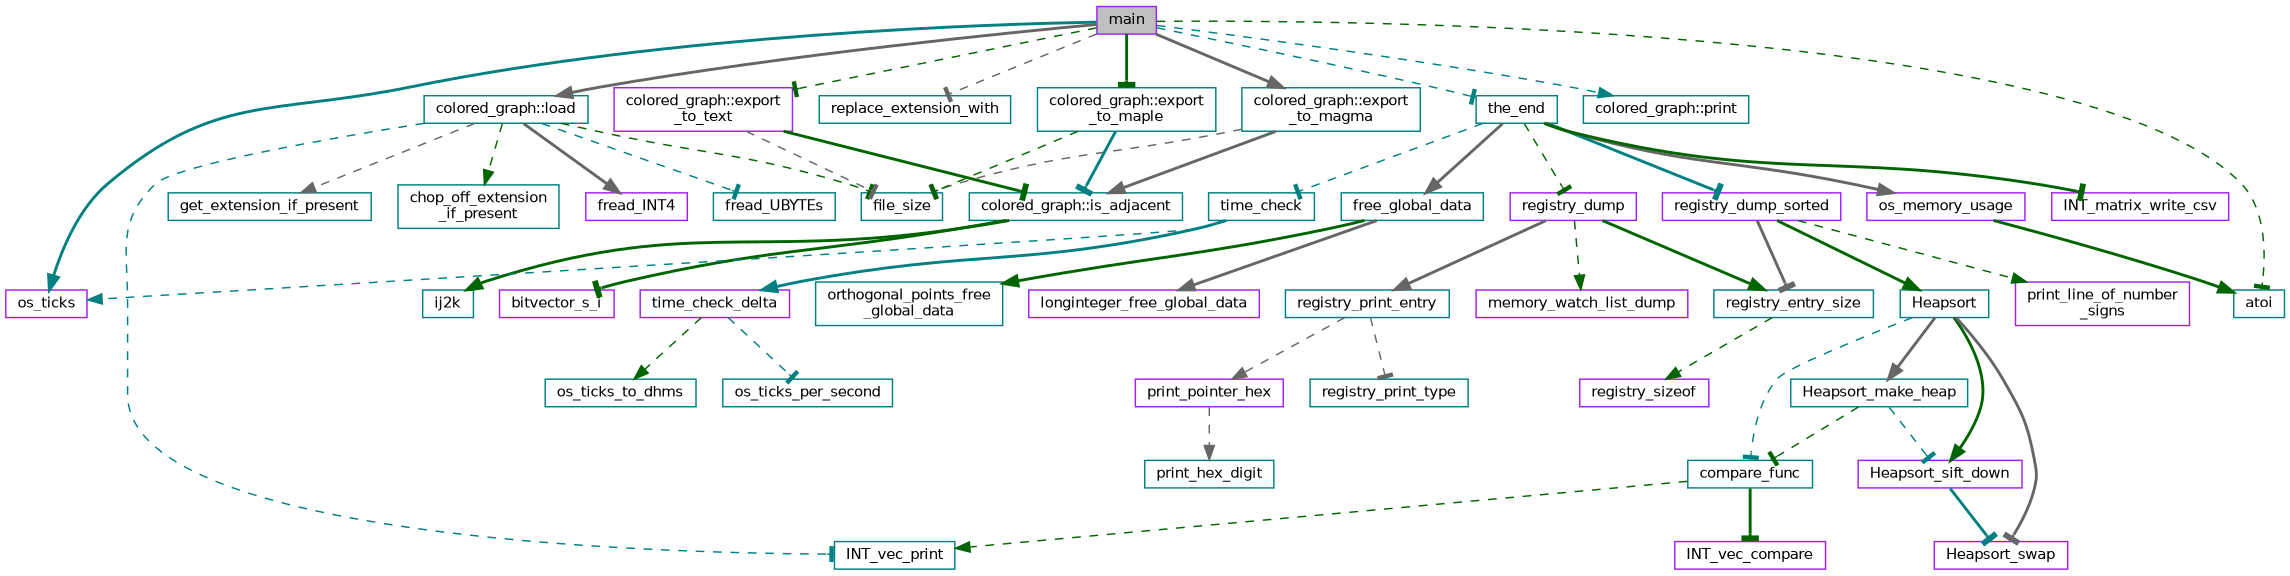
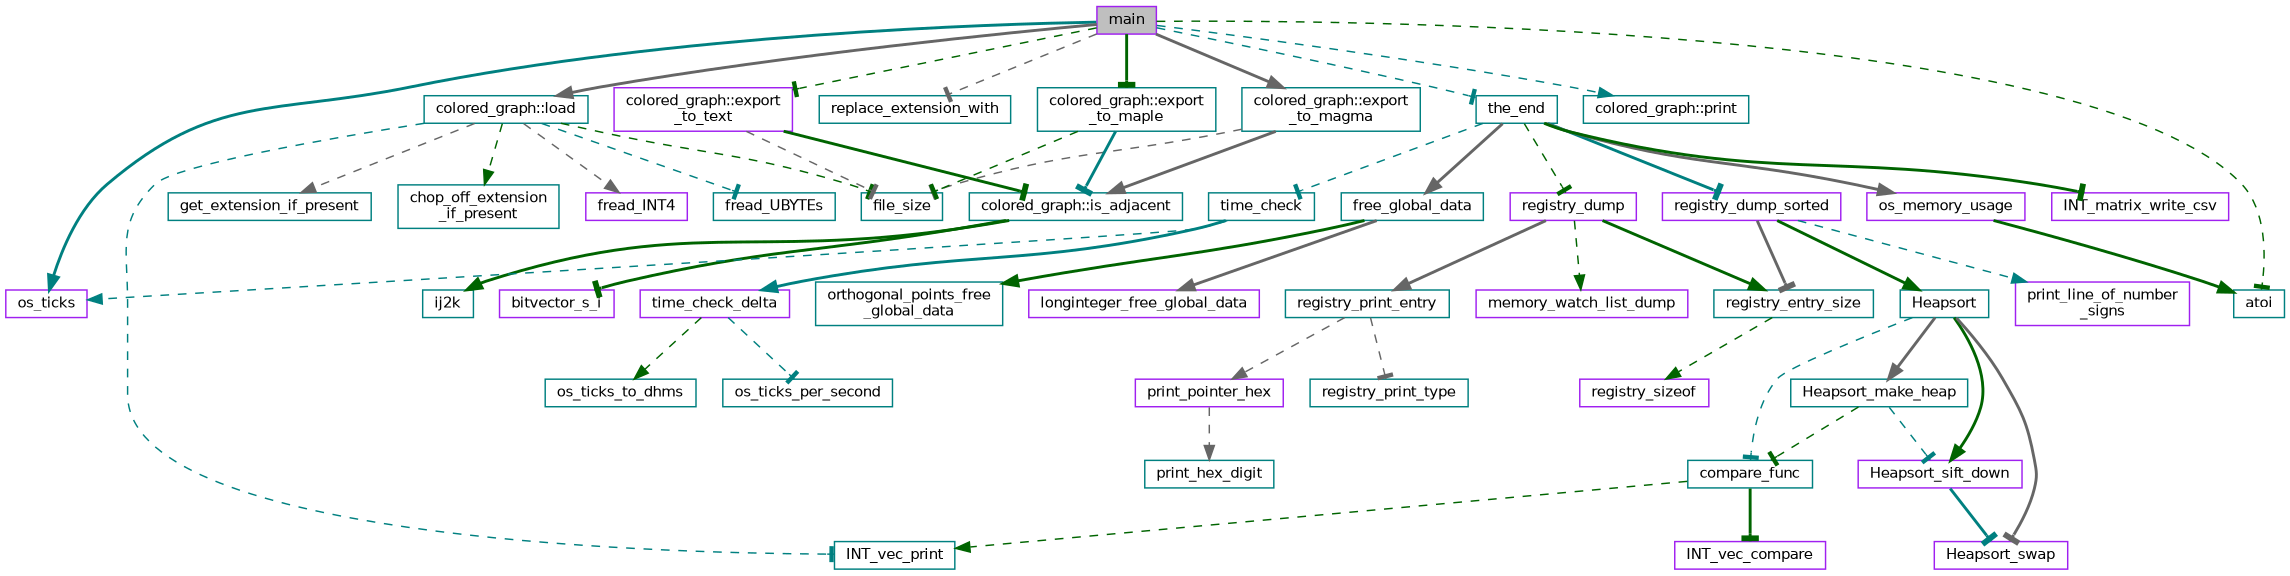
(565, 154) -> (565, 154)
(1905, 249) -> (1905, 249)
